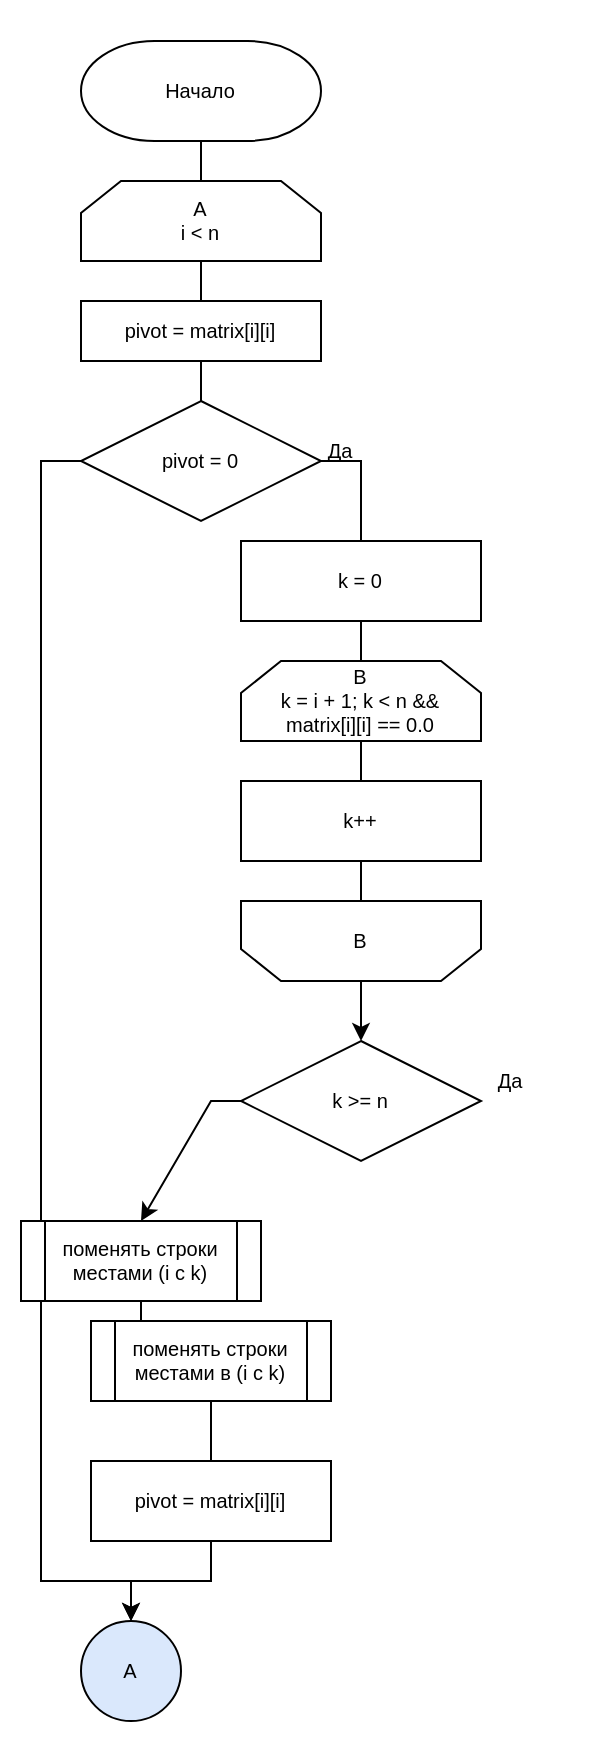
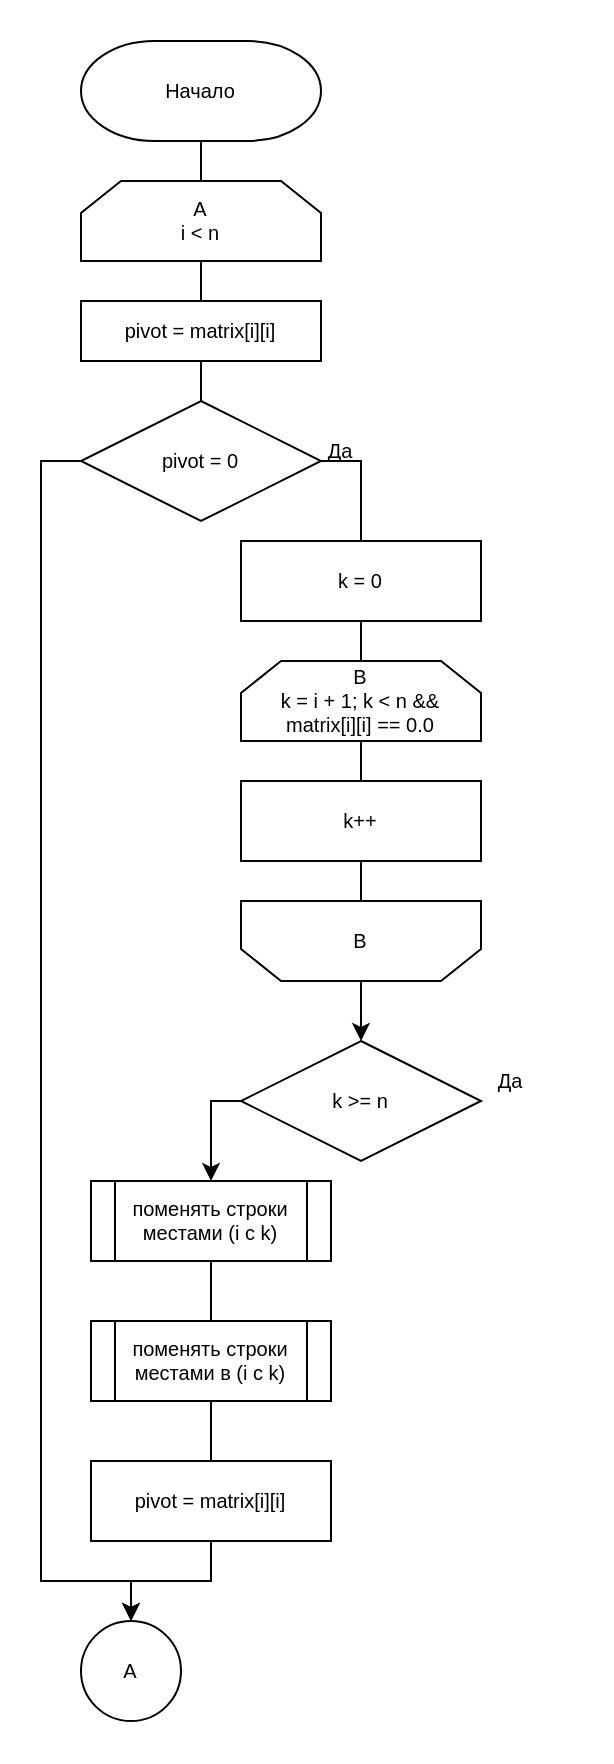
(141, 1261) -> (211, 1221)
(131, 1671) -> (131, 1671)
